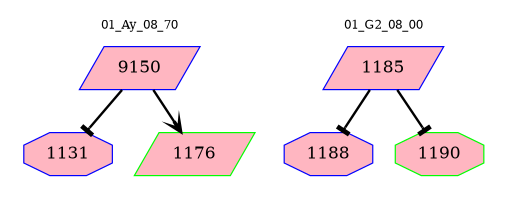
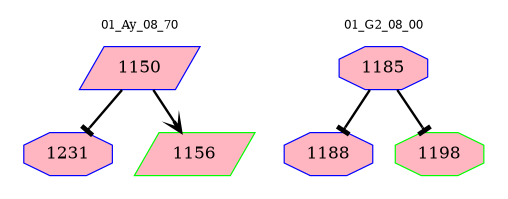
(140, 68) -> (140, 68)
(383, 68) -> (383, 68)
(68, 154) -> (68, 154)
(195, 154) -> (195, 154)
(440, 154) -> (440, 154)
